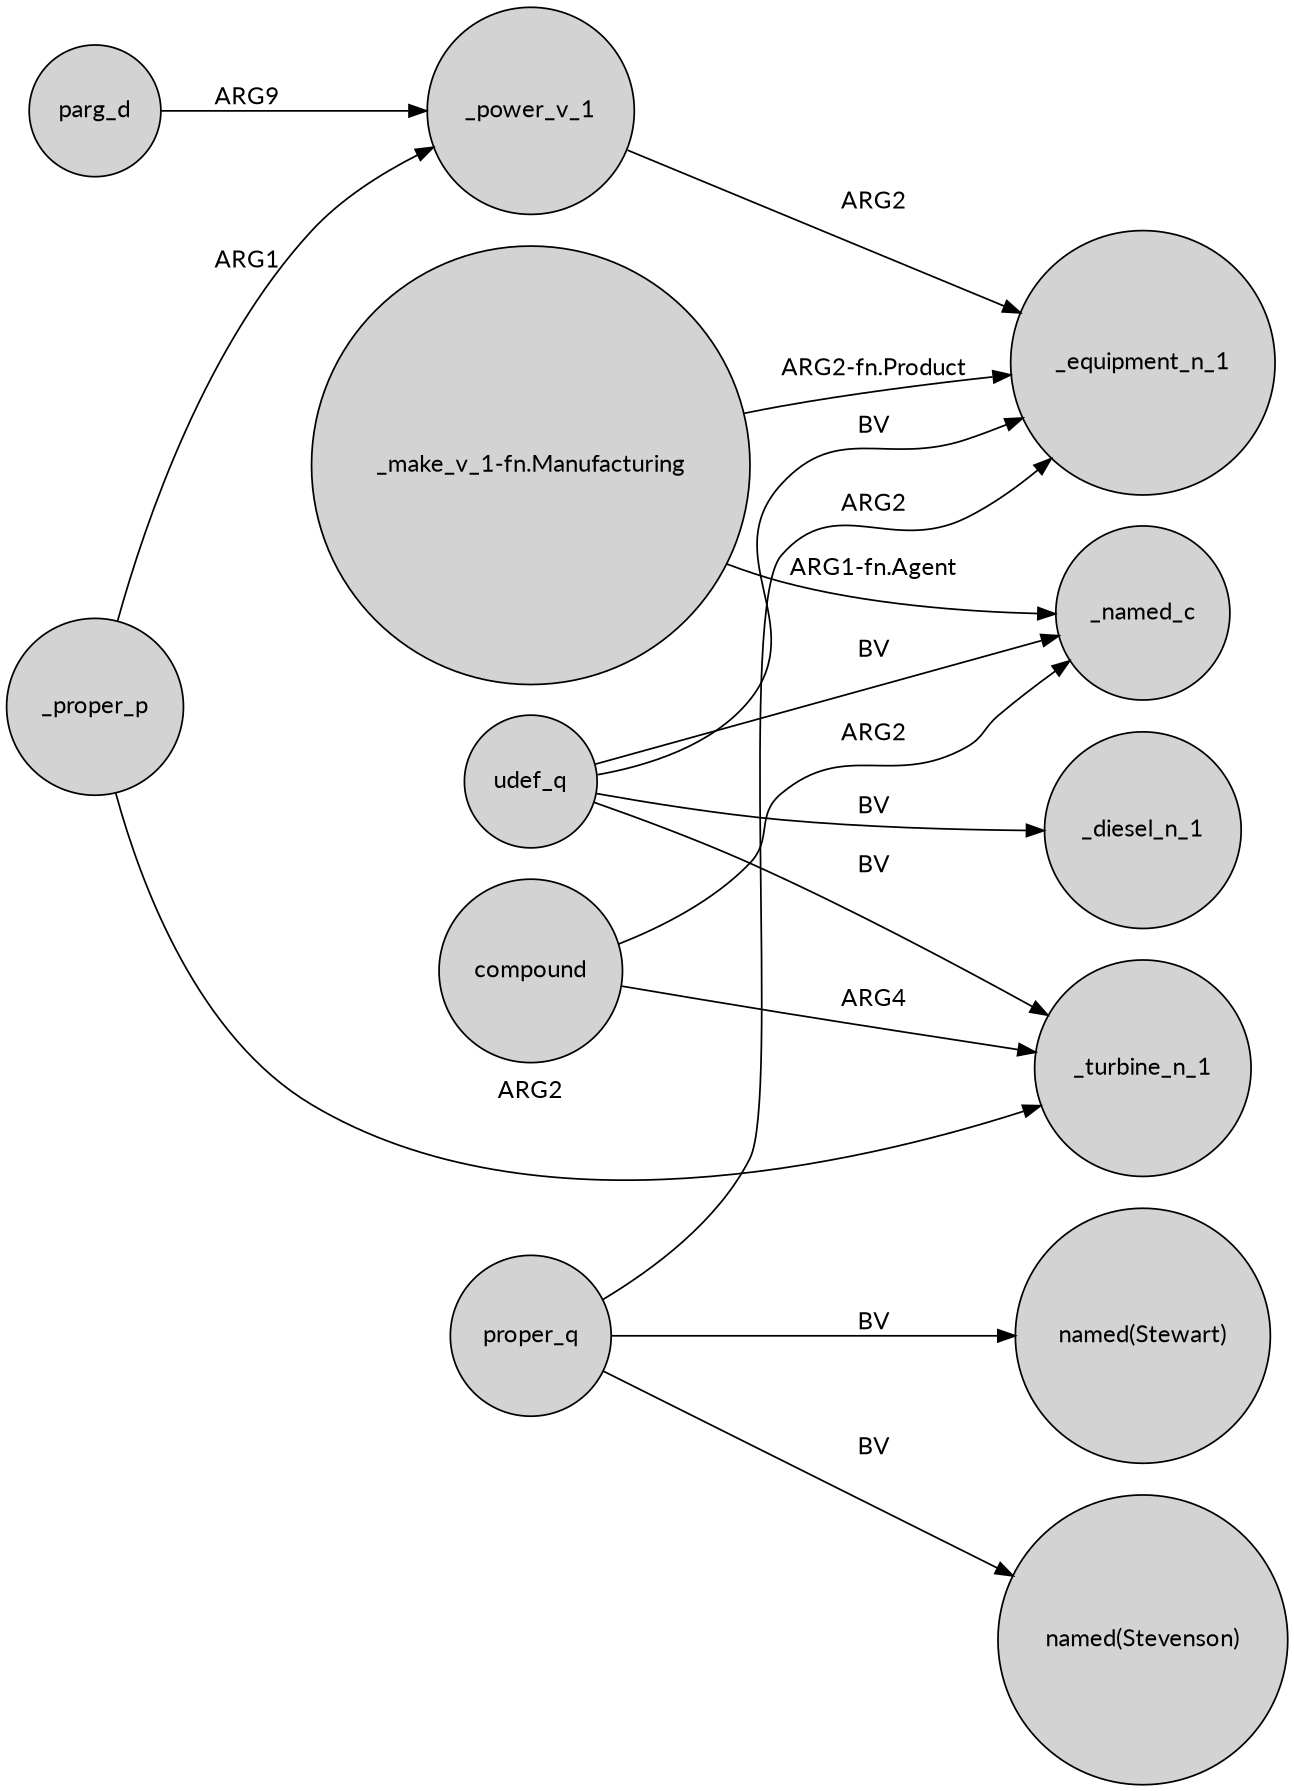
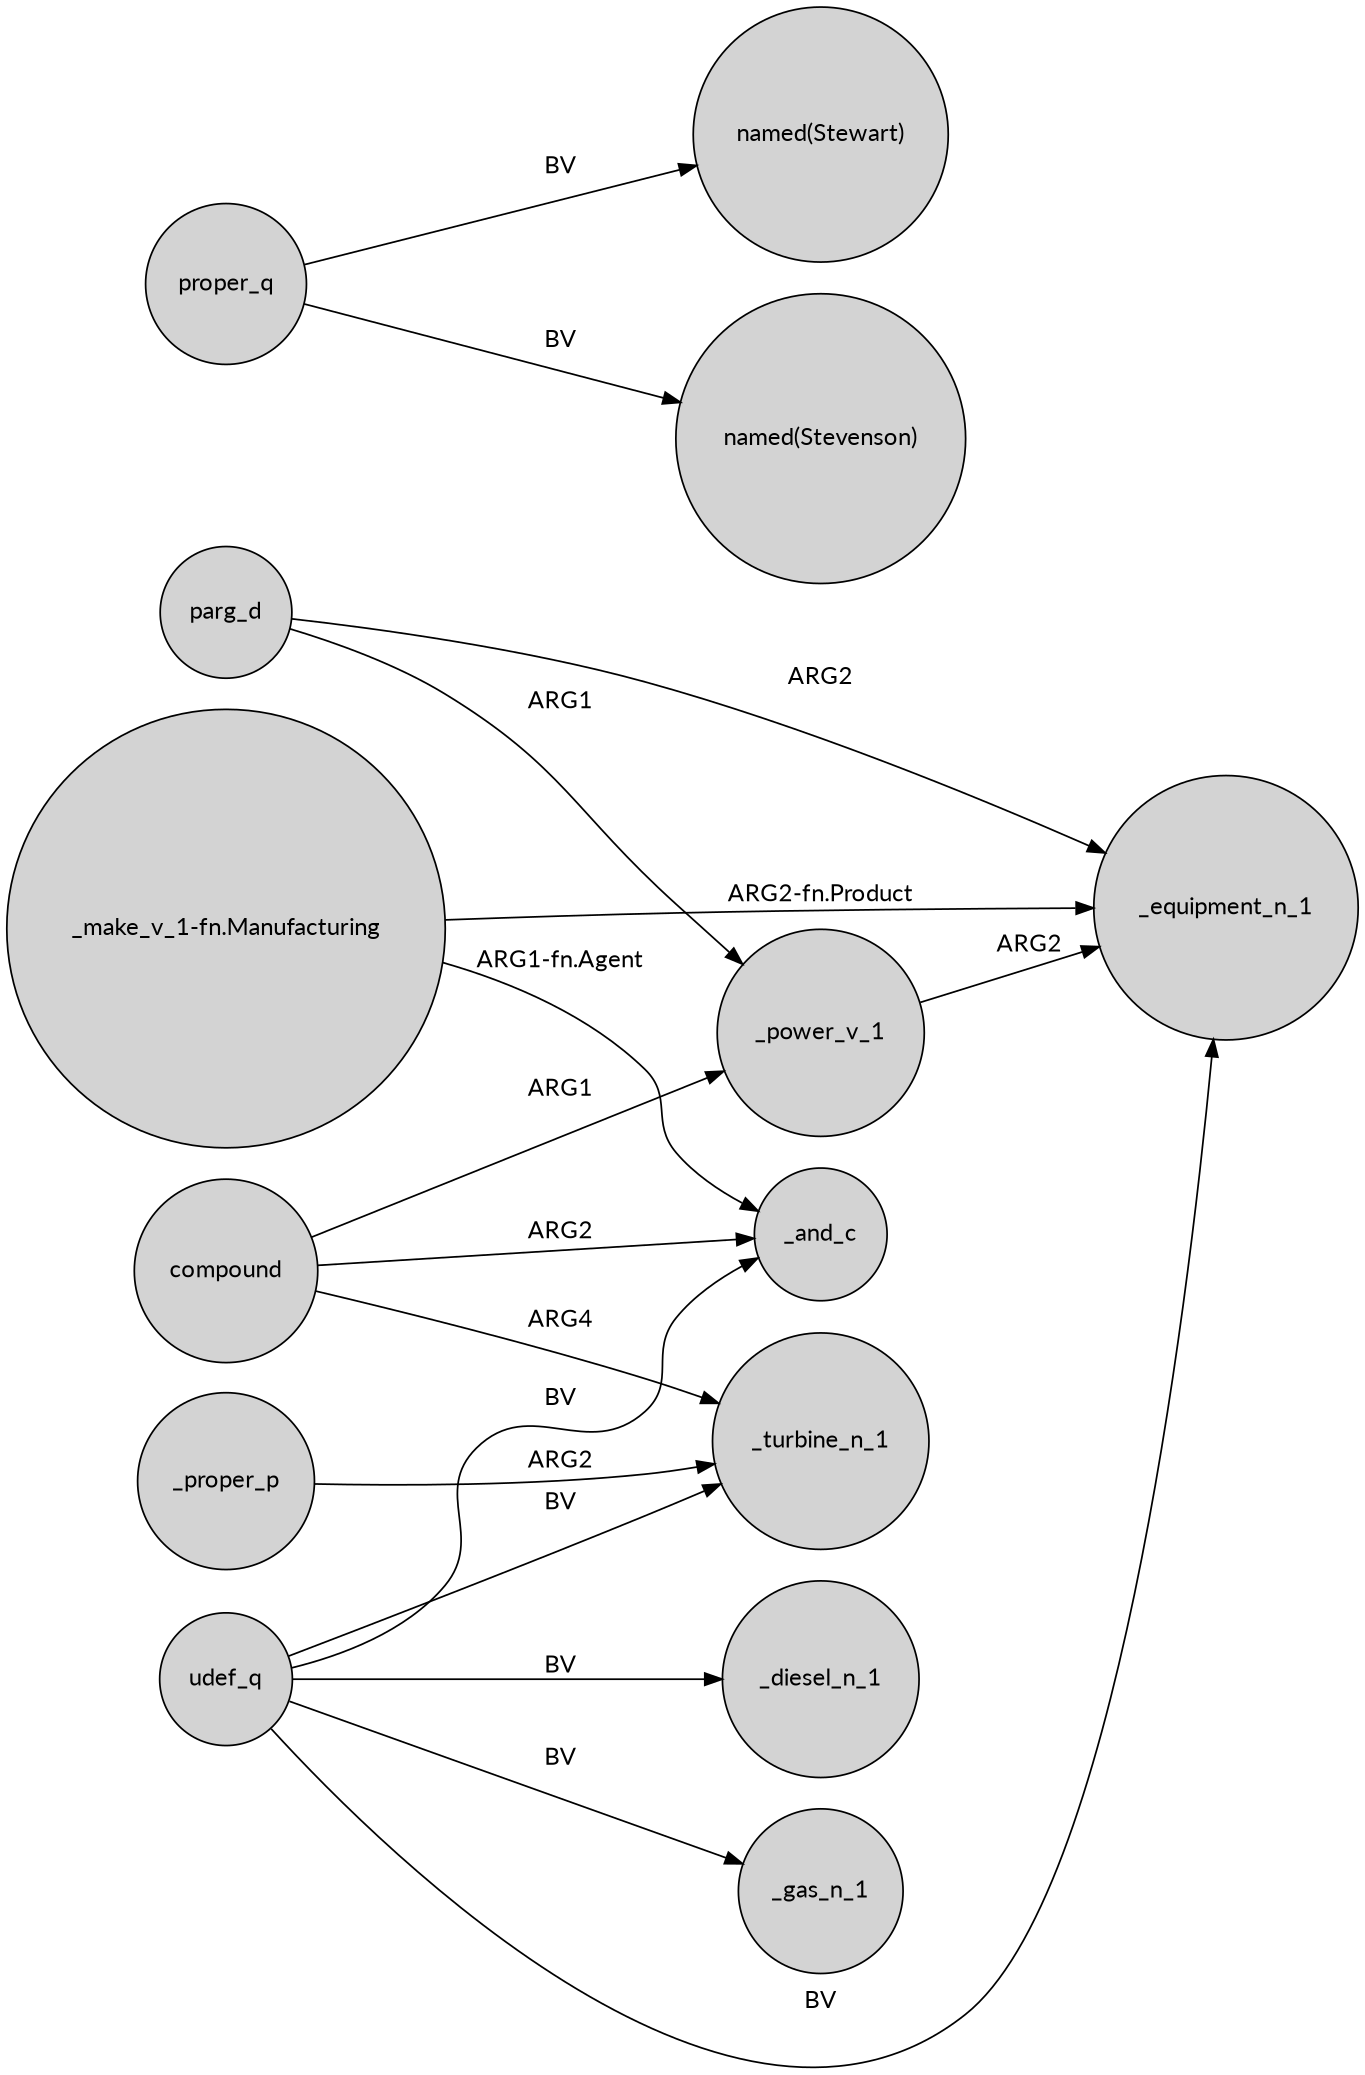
(247, 98) -> (561, 702)
(223, 357) -> (509, 1158)
(1143, 613) -> (821, 1234)
(760, 791) -> (700, 698)
none -> (821, 1891)
